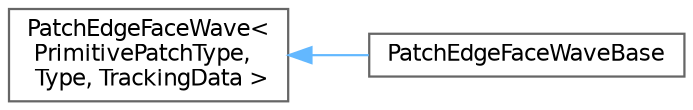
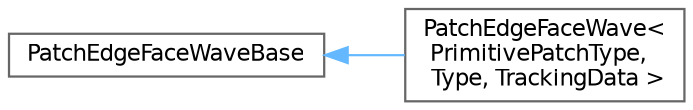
(340, 55) -> (376, 55)
